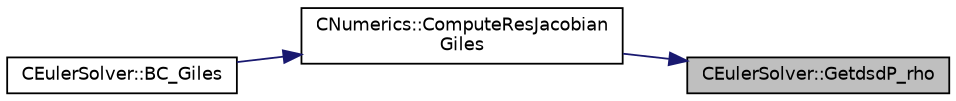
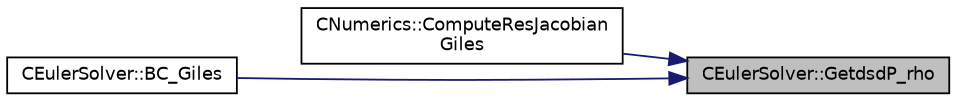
(260, 59) -> (453, 80)
